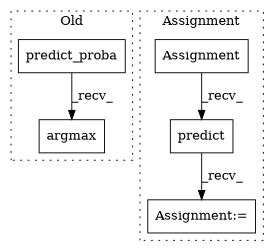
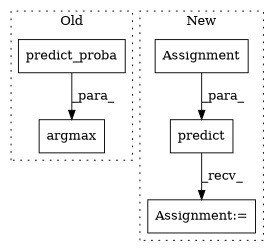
(202, 22) -> (202, 22)
(93, 96) -> (93, 96)
(222, 96) -> (223, 96)
